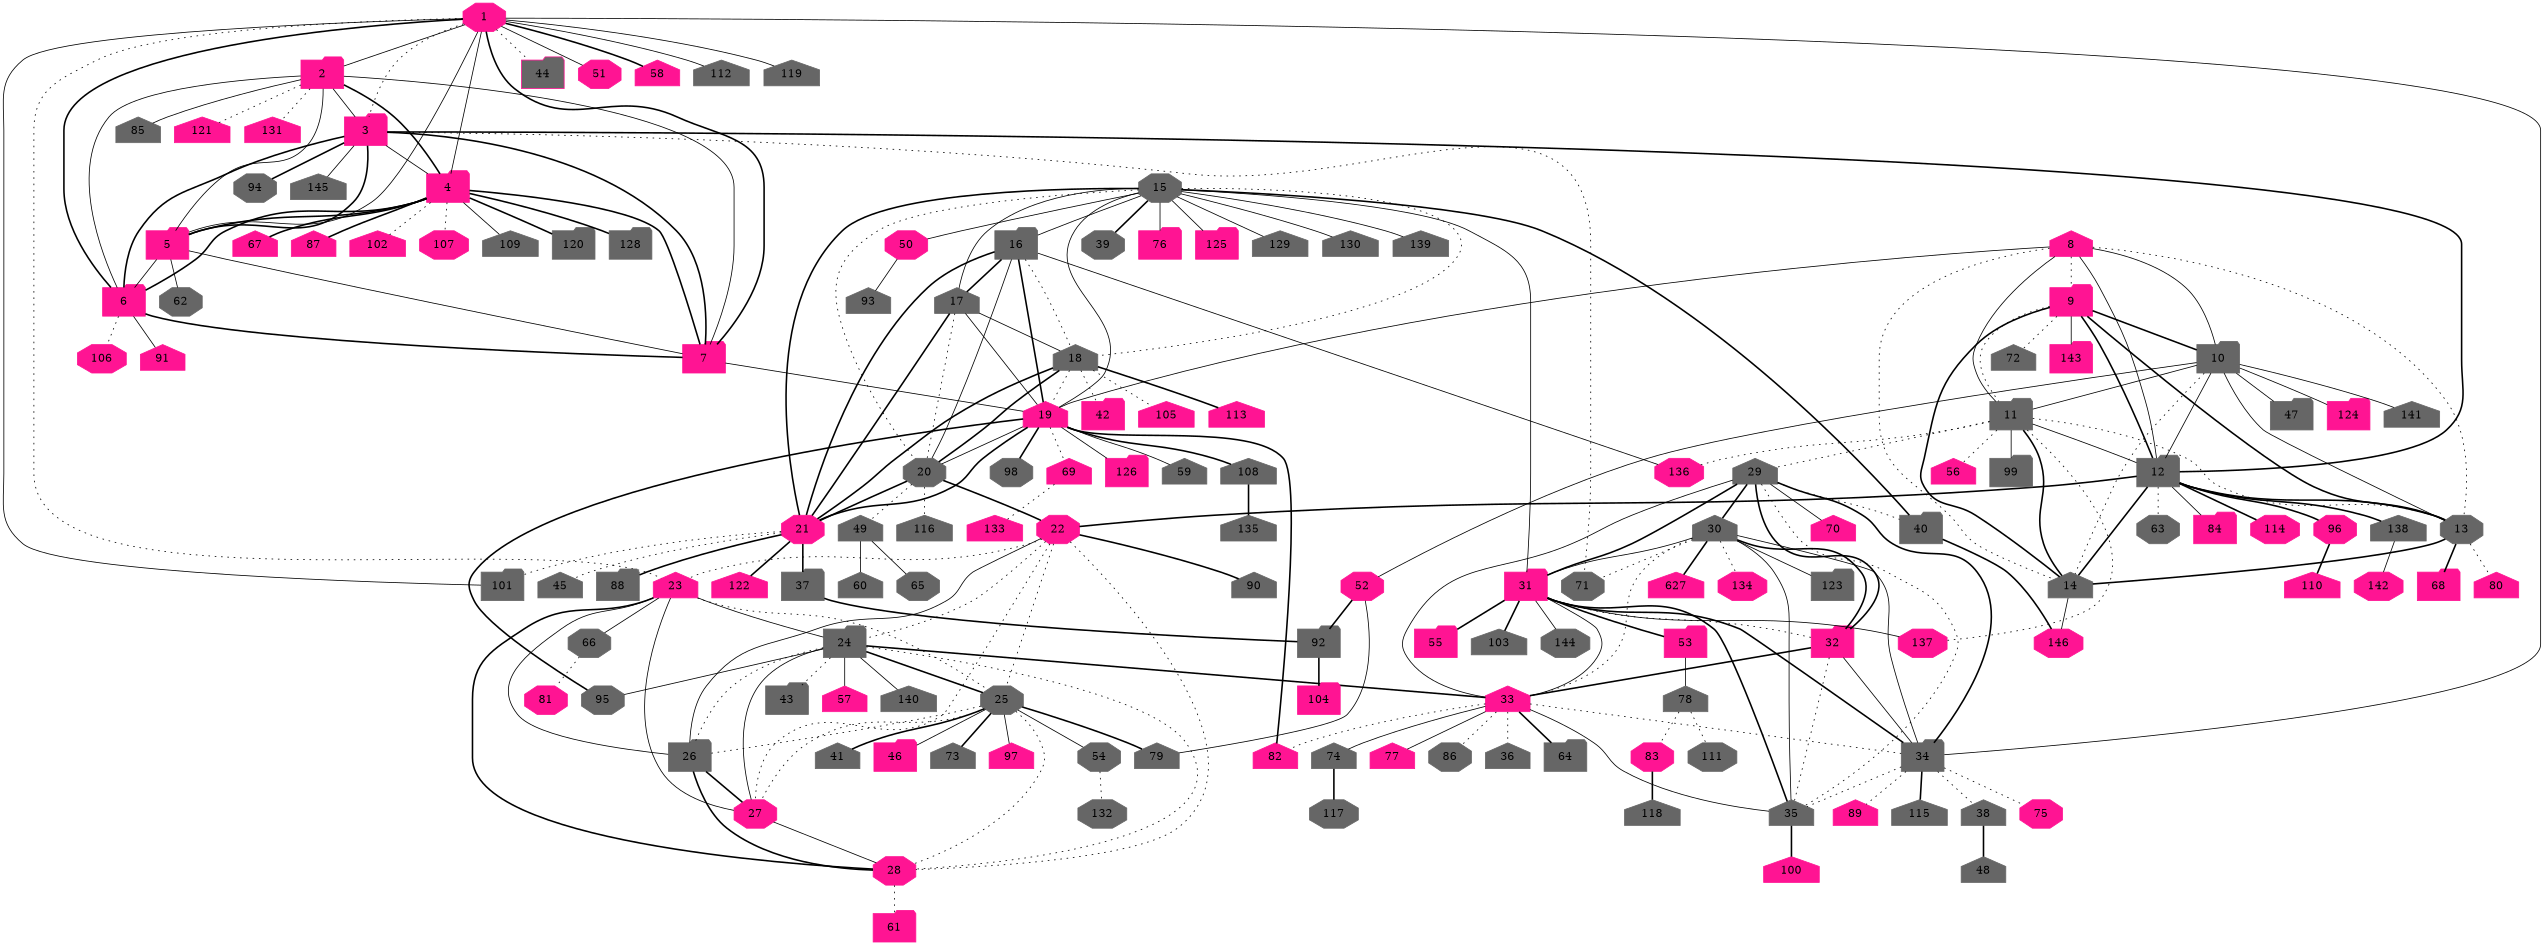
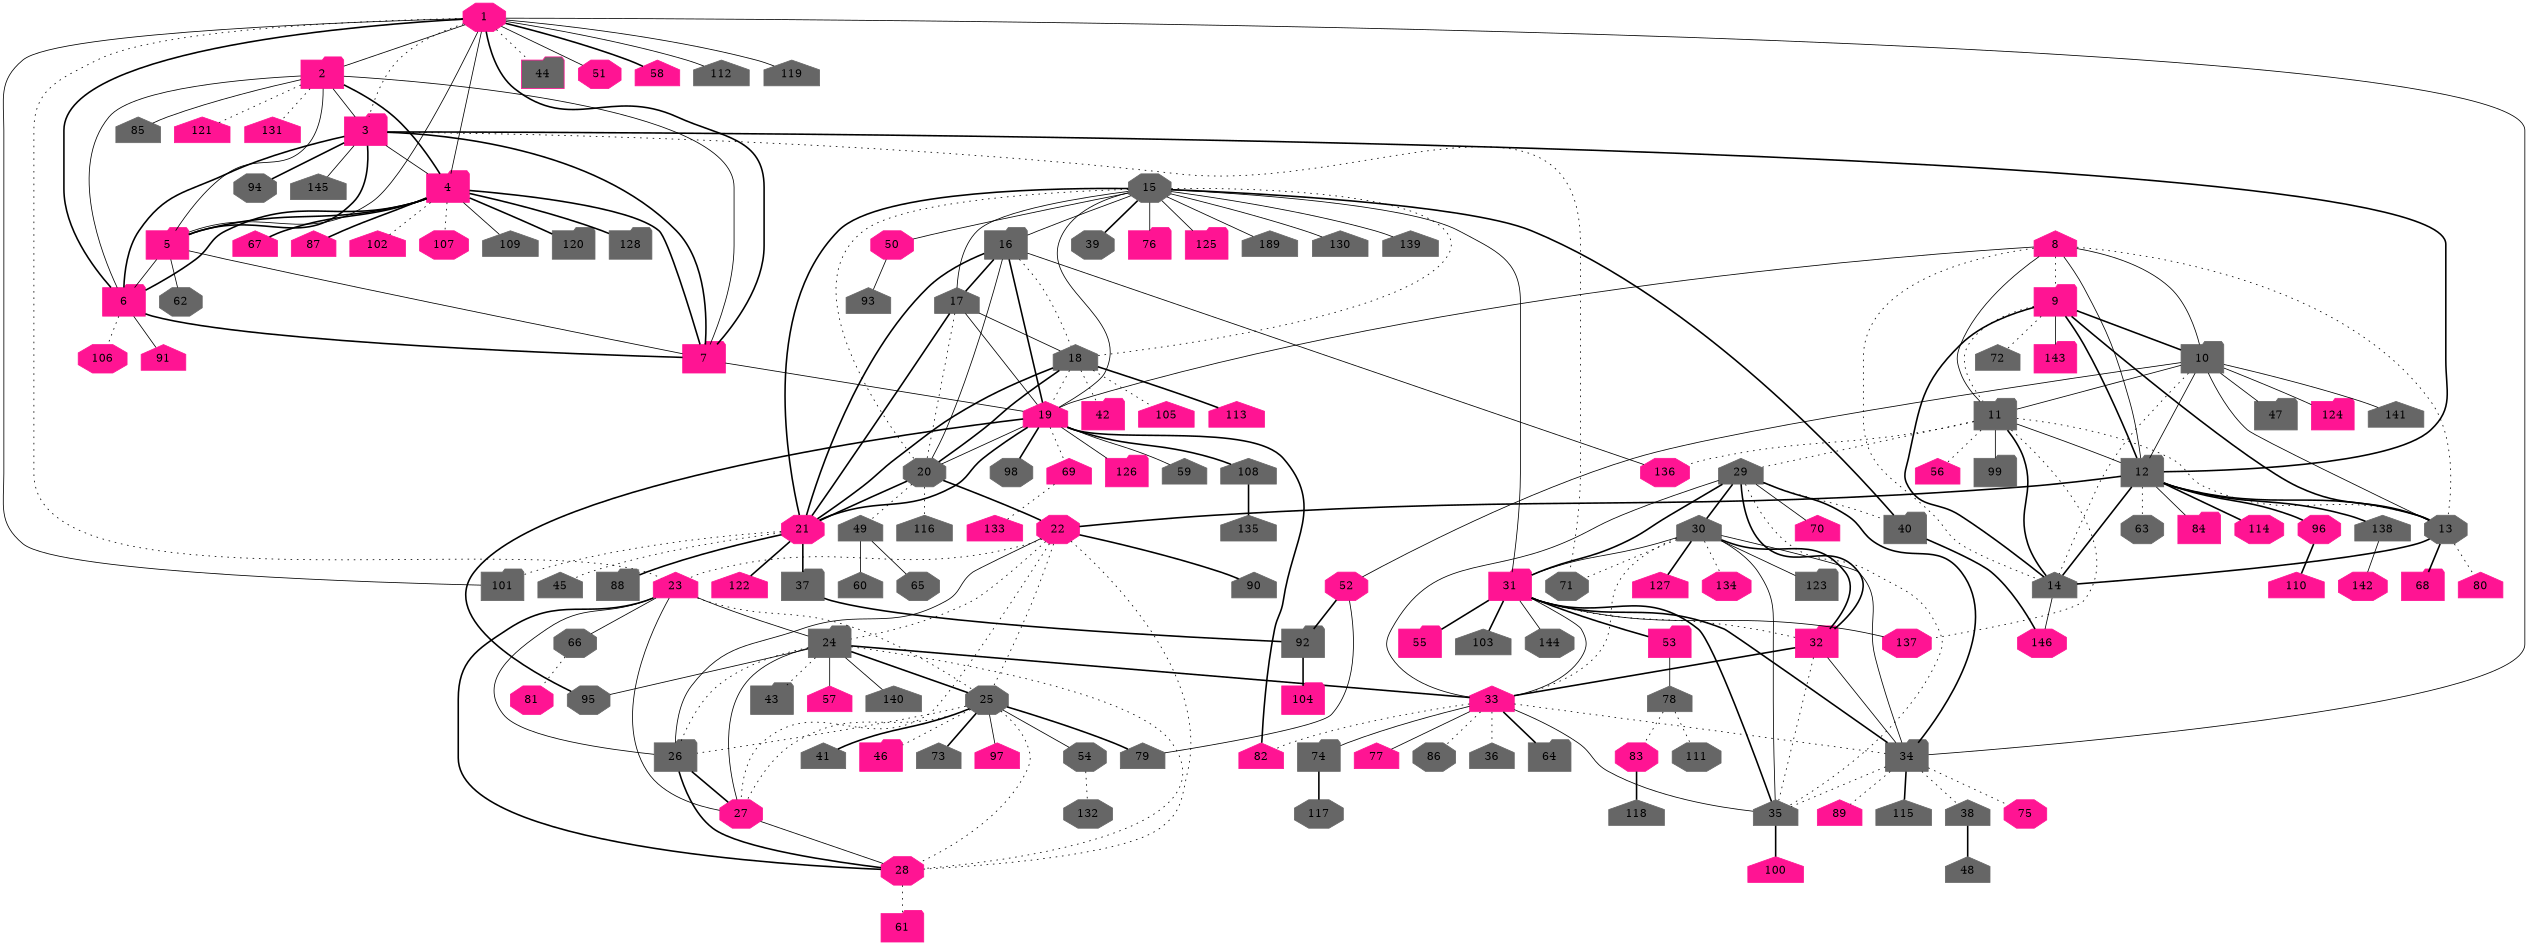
(1280, 245) -> (1270, 245)
(1676, 586) -> (1660, 586)
(951, 727) -> (937, 727)
(1334, 757) -> (1319, 757)
